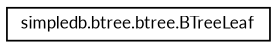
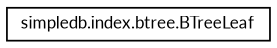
(138, 24) -> (138, 24)
